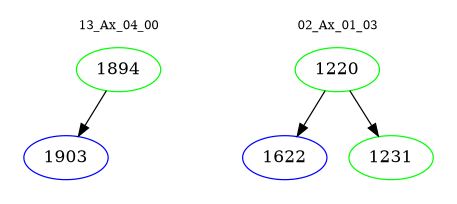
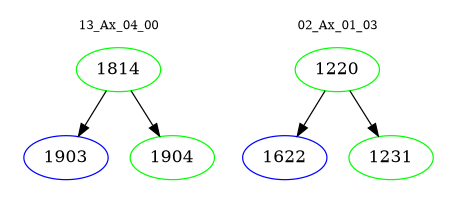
(119, 70) -> (119, 70)
none -> (172, 158)
